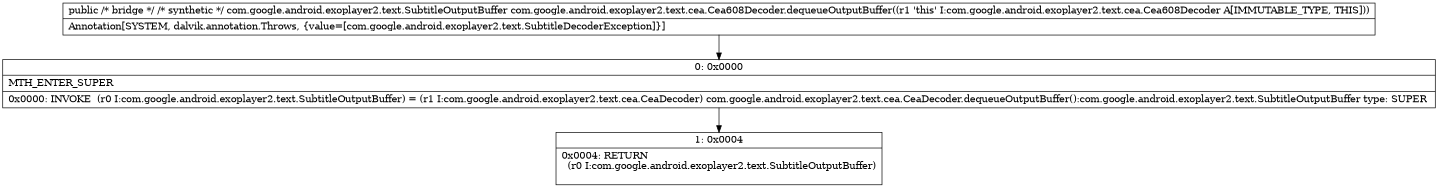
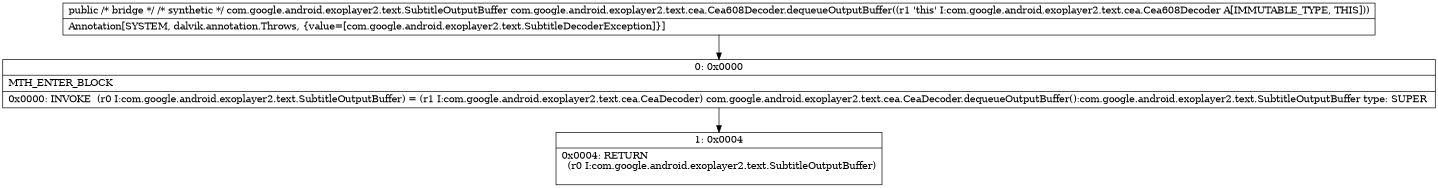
(61, 83) -> (61, 83)
